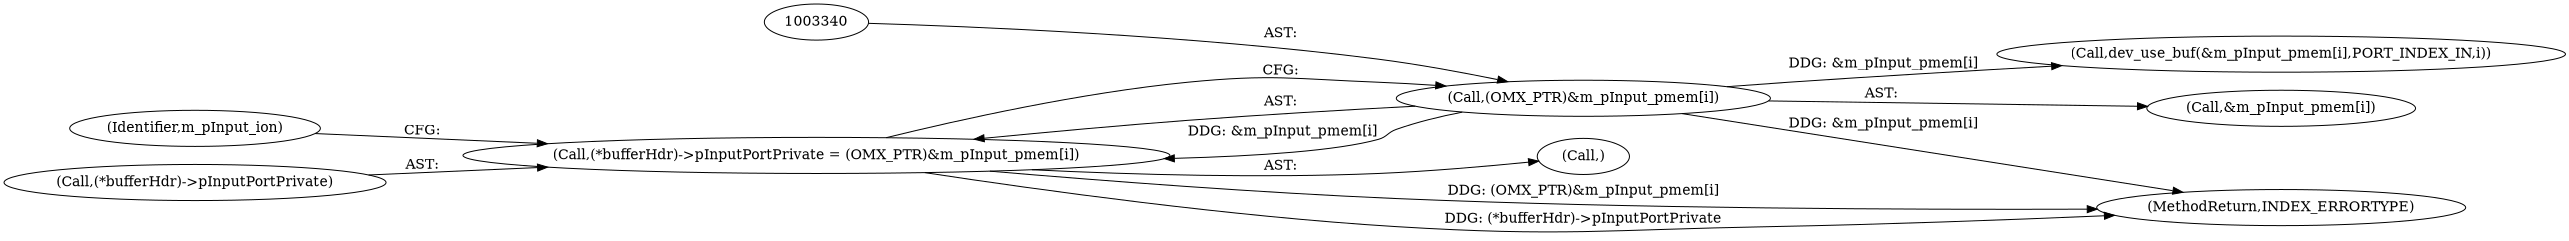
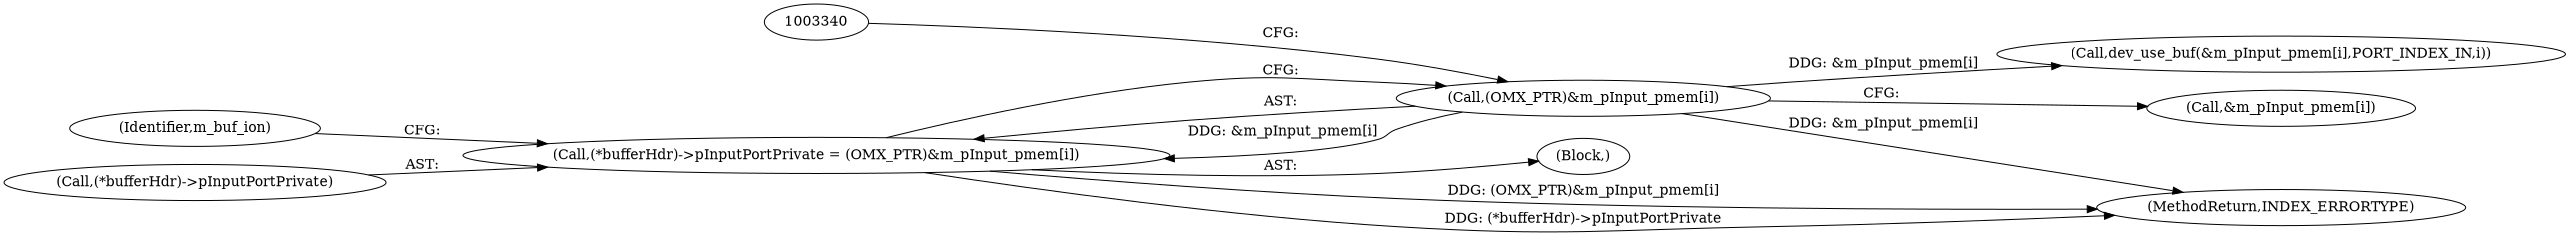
(1283, 34) -> (1283, 34)
(1884, 94) -> (1884, 94)
(195, 128) -> (195, 128)
(1583, 156) -> (1583, 156)
